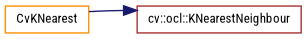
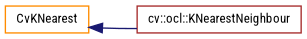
(106, 11) -> (120, 28)
